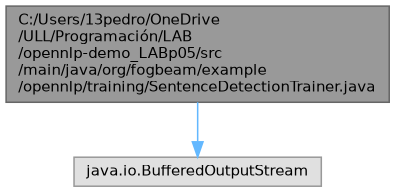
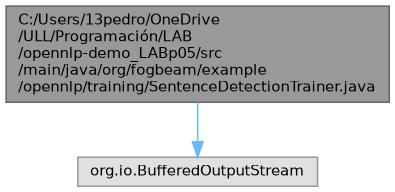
(198, 172) -> (198, 172)
